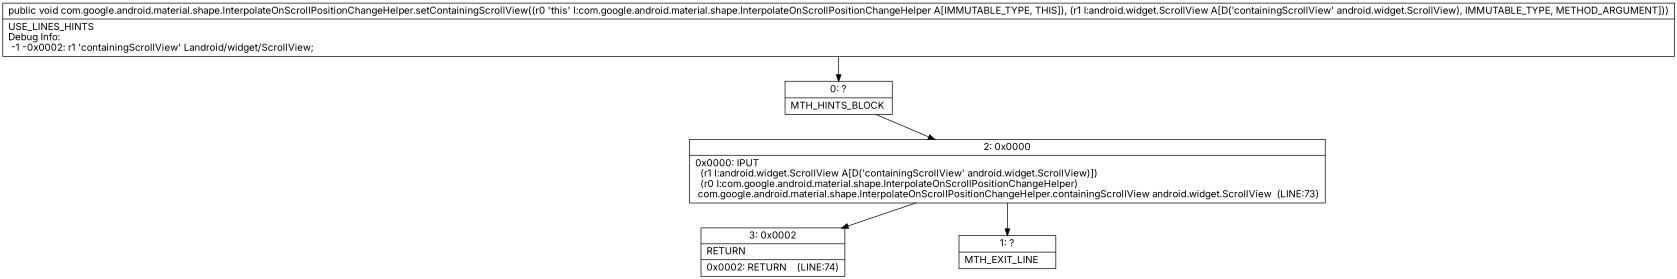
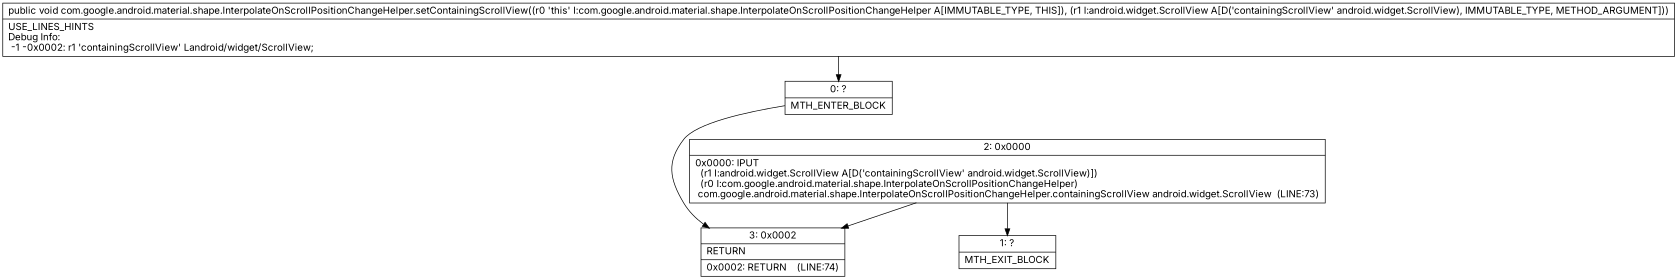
(838, 106) -> (839, 106)
(902, 126) -> (687, 136)
(1002, 260) -> (1007, 260)
